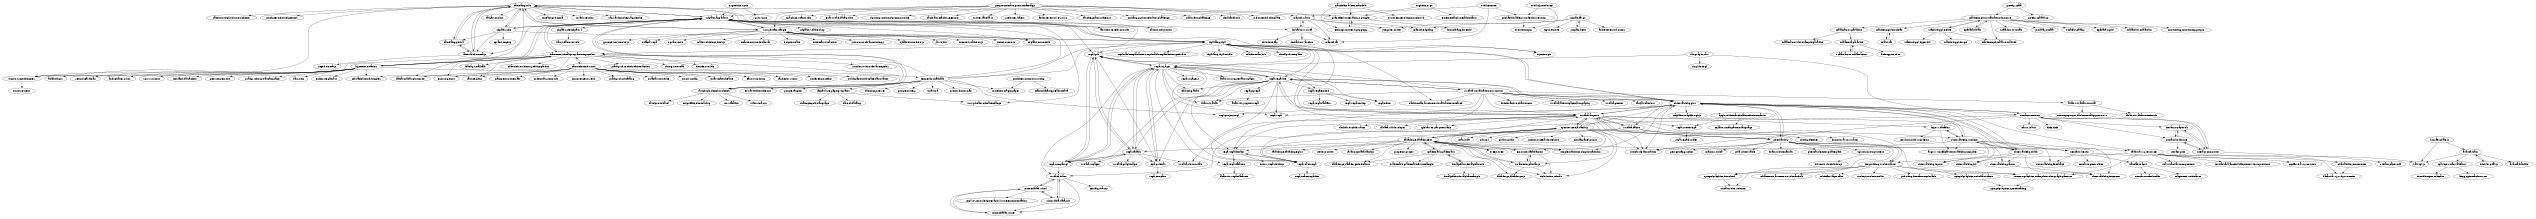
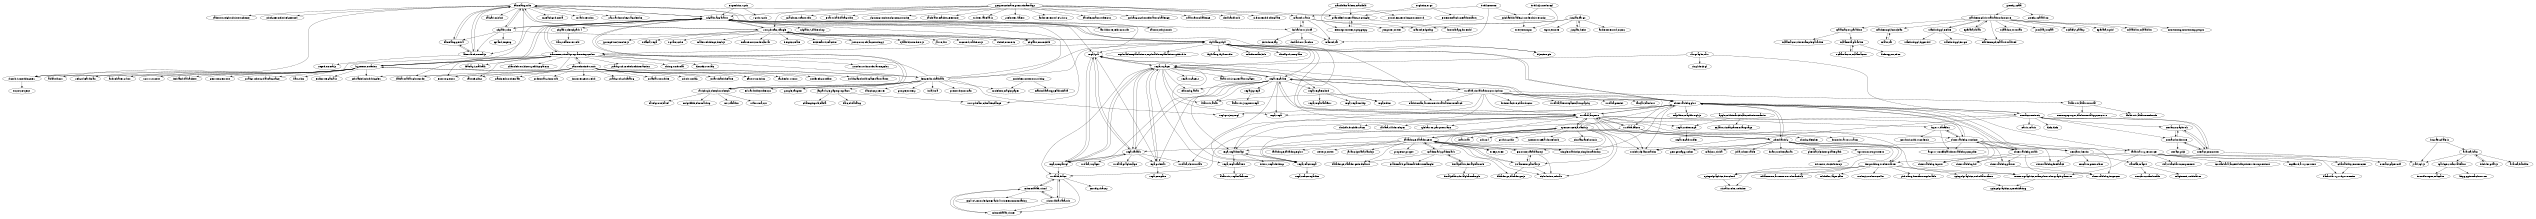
none -> (651, 71)
(815, 103) -> (815, 103)
